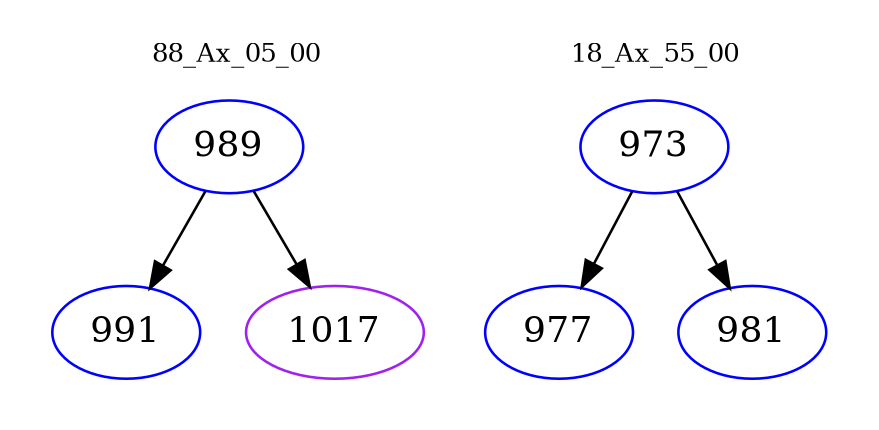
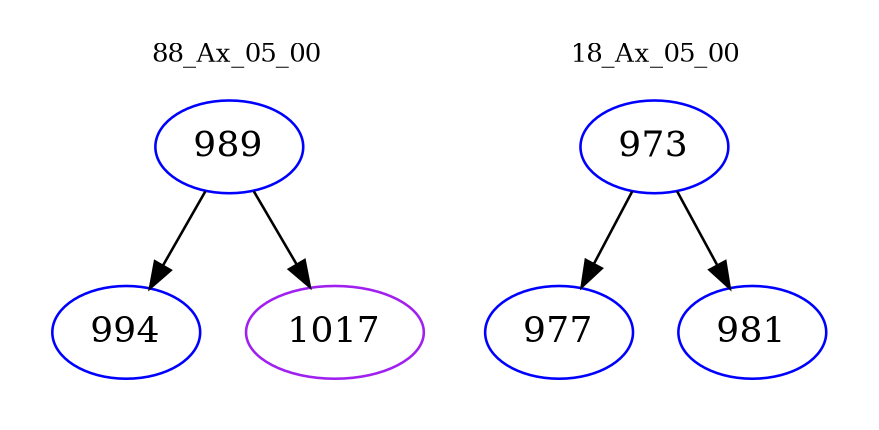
(656, 55) -> (656, 55)
(126, 332) -> (126, 332)
